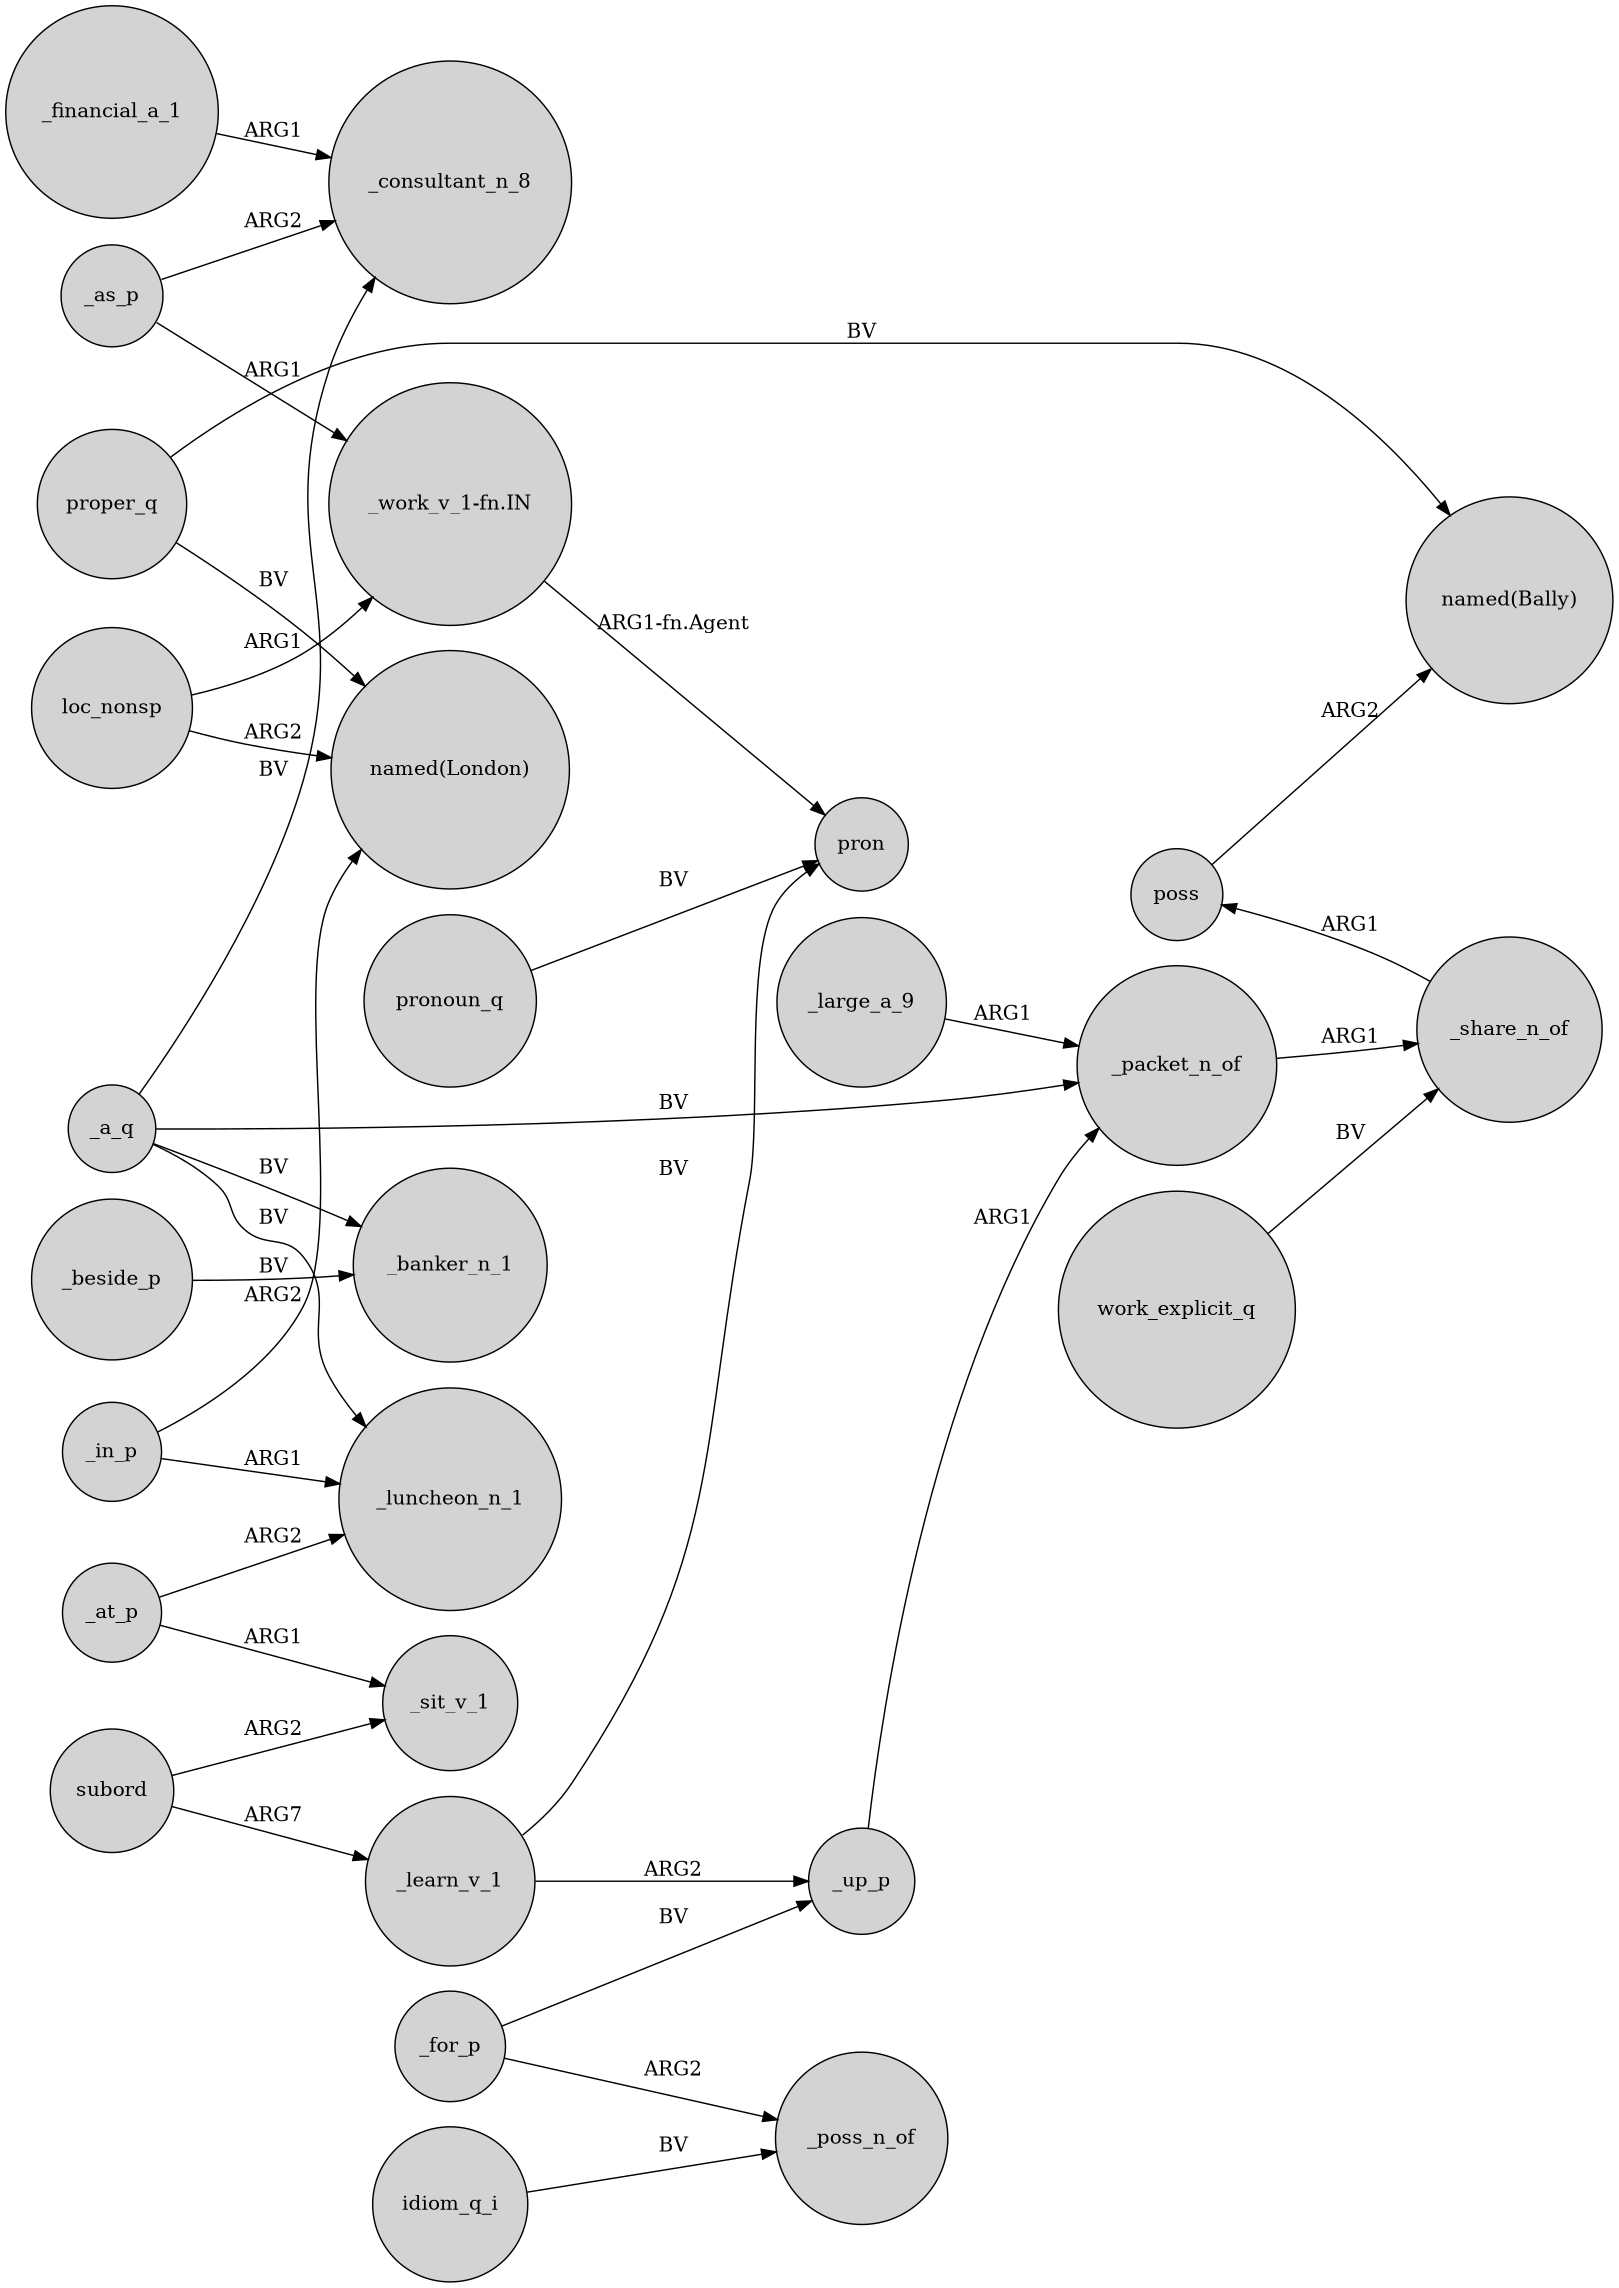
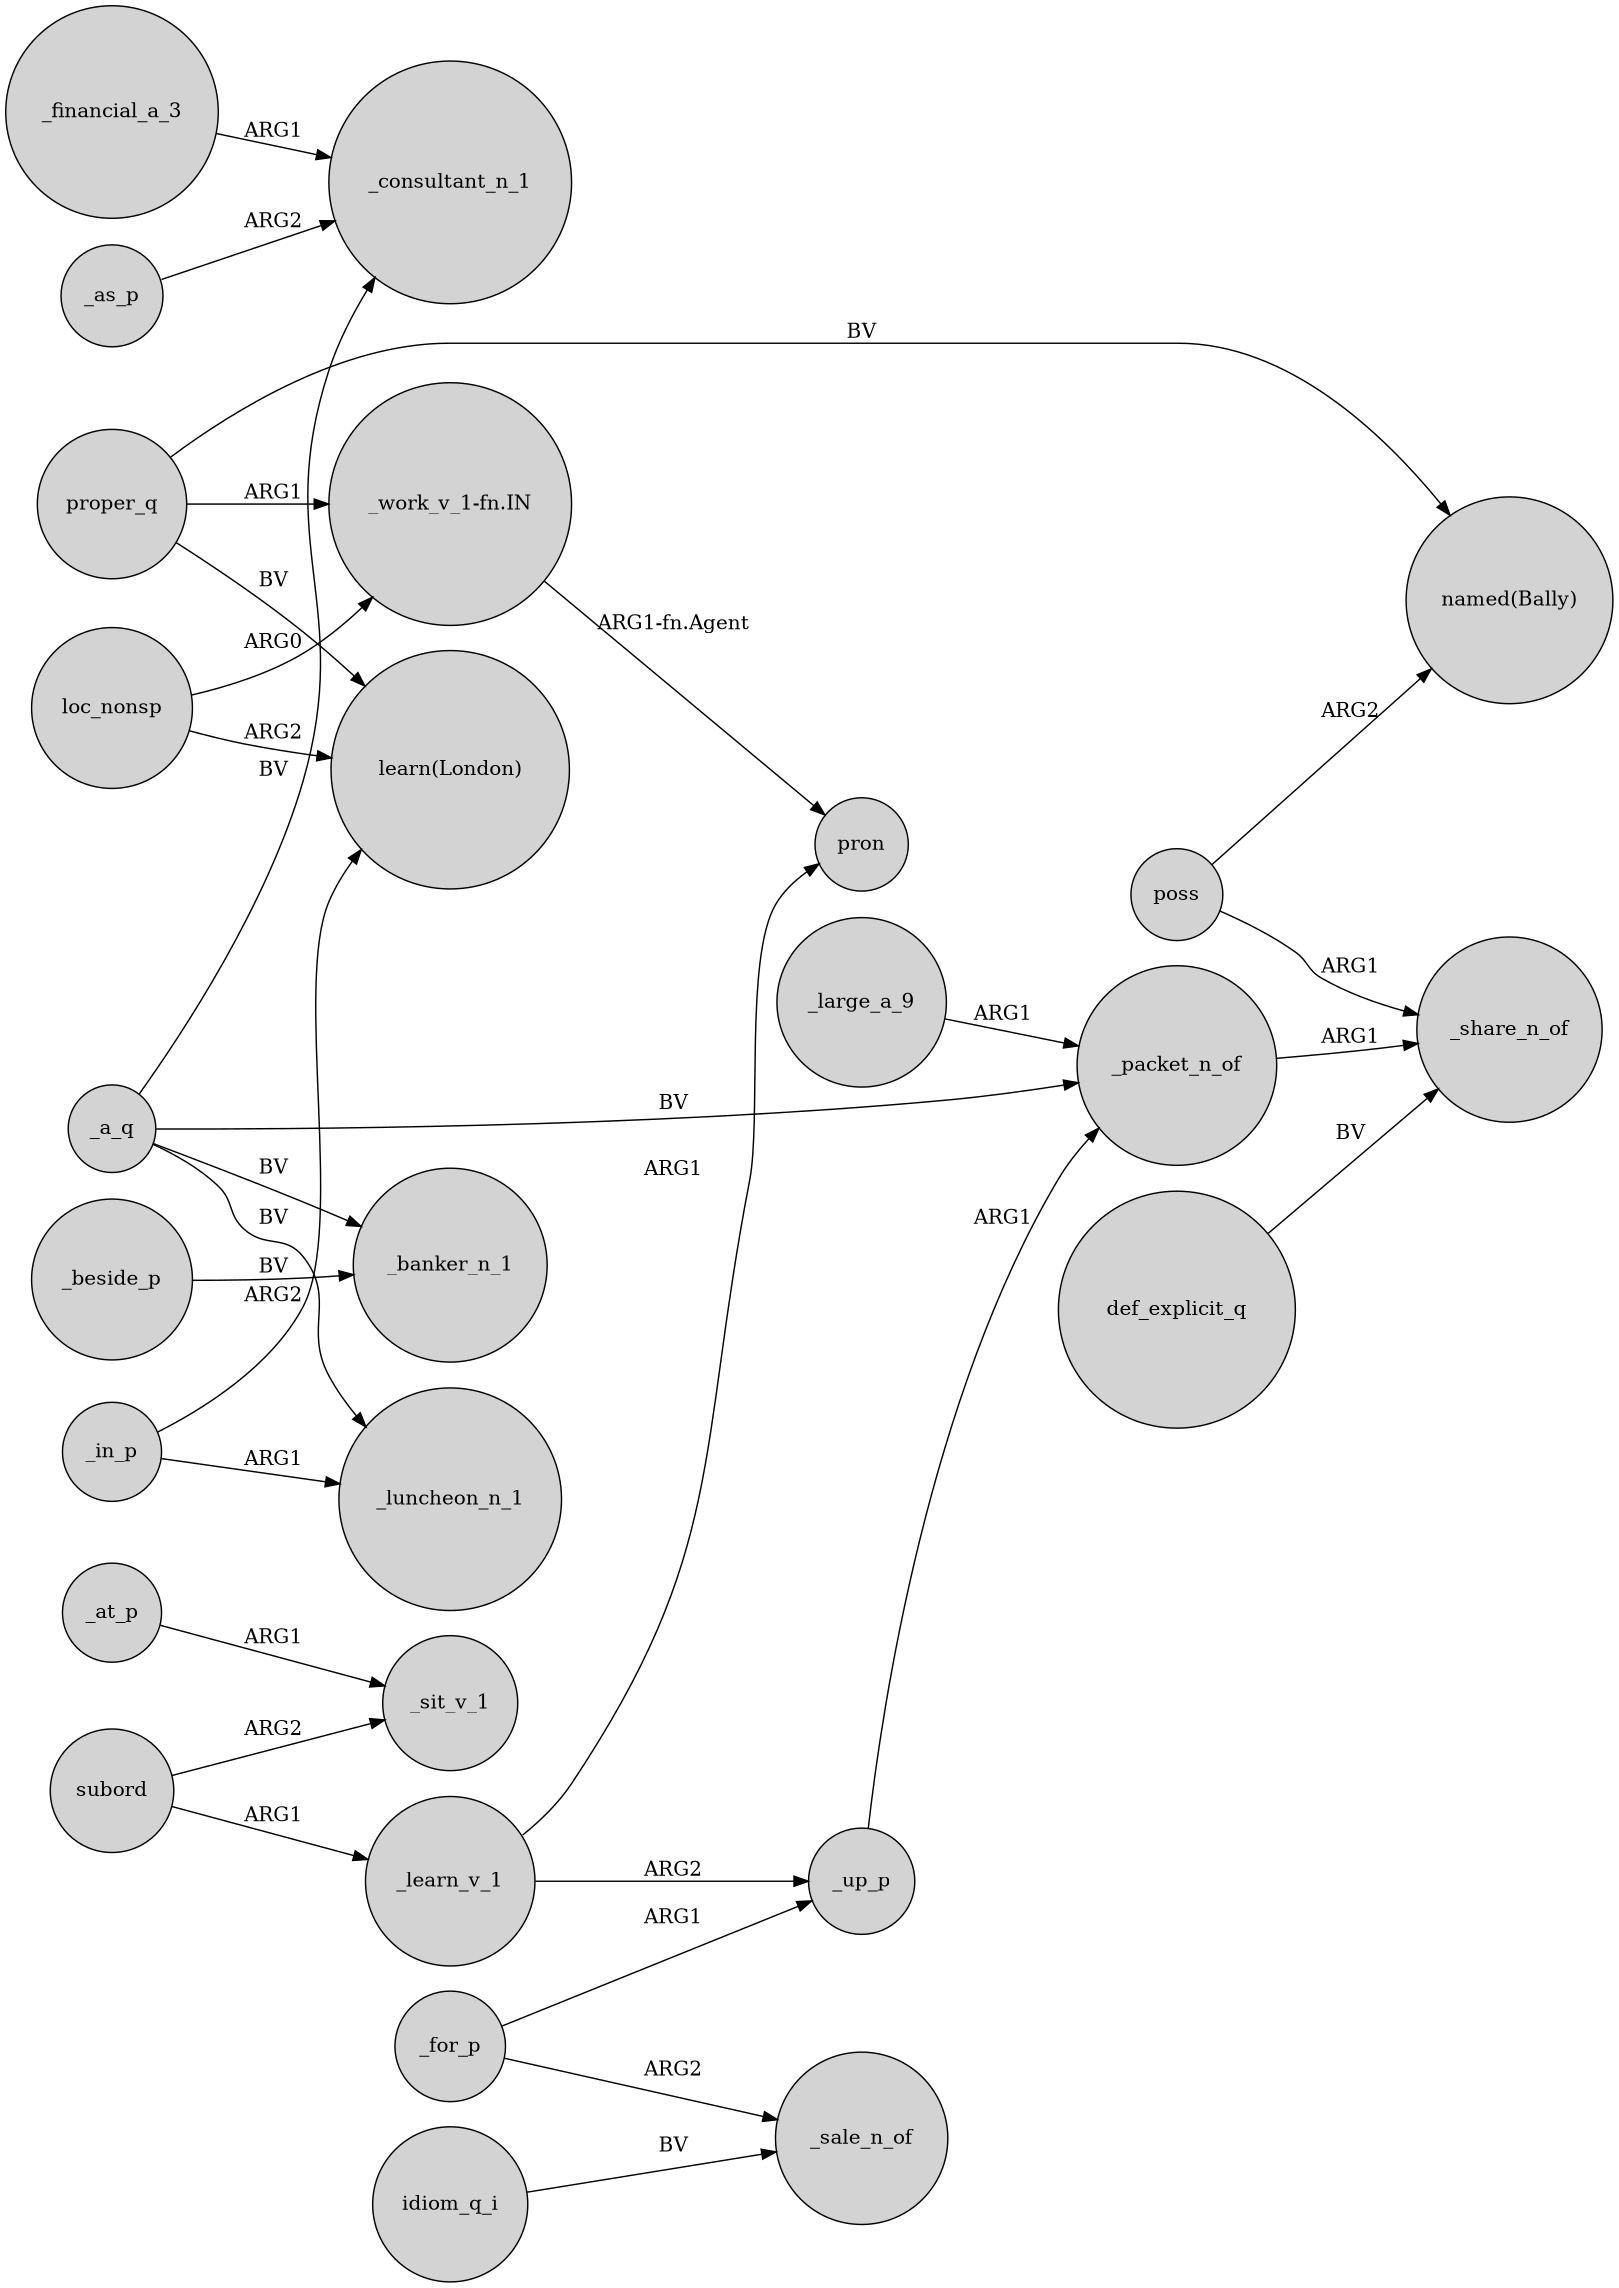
(112, 112) -> (112, 112)
(450, 182) -> (450, 182)
(245, 378) -> (251, 504)
(274, 643) -> (274, 643)
(450, 770) -> (450, 770)
(1336, 939) -> (1309, 967)
(450, 1001) -> none
(674, 1170) -> (674, 1170)
(1177, 1310) -> (1177, 1310)
(245, 1568) -> none
(274, 1816) -> (274, 1816)
(674, 1918) -> (674, 1918)
(862, 2138) -> (862, 2138)
